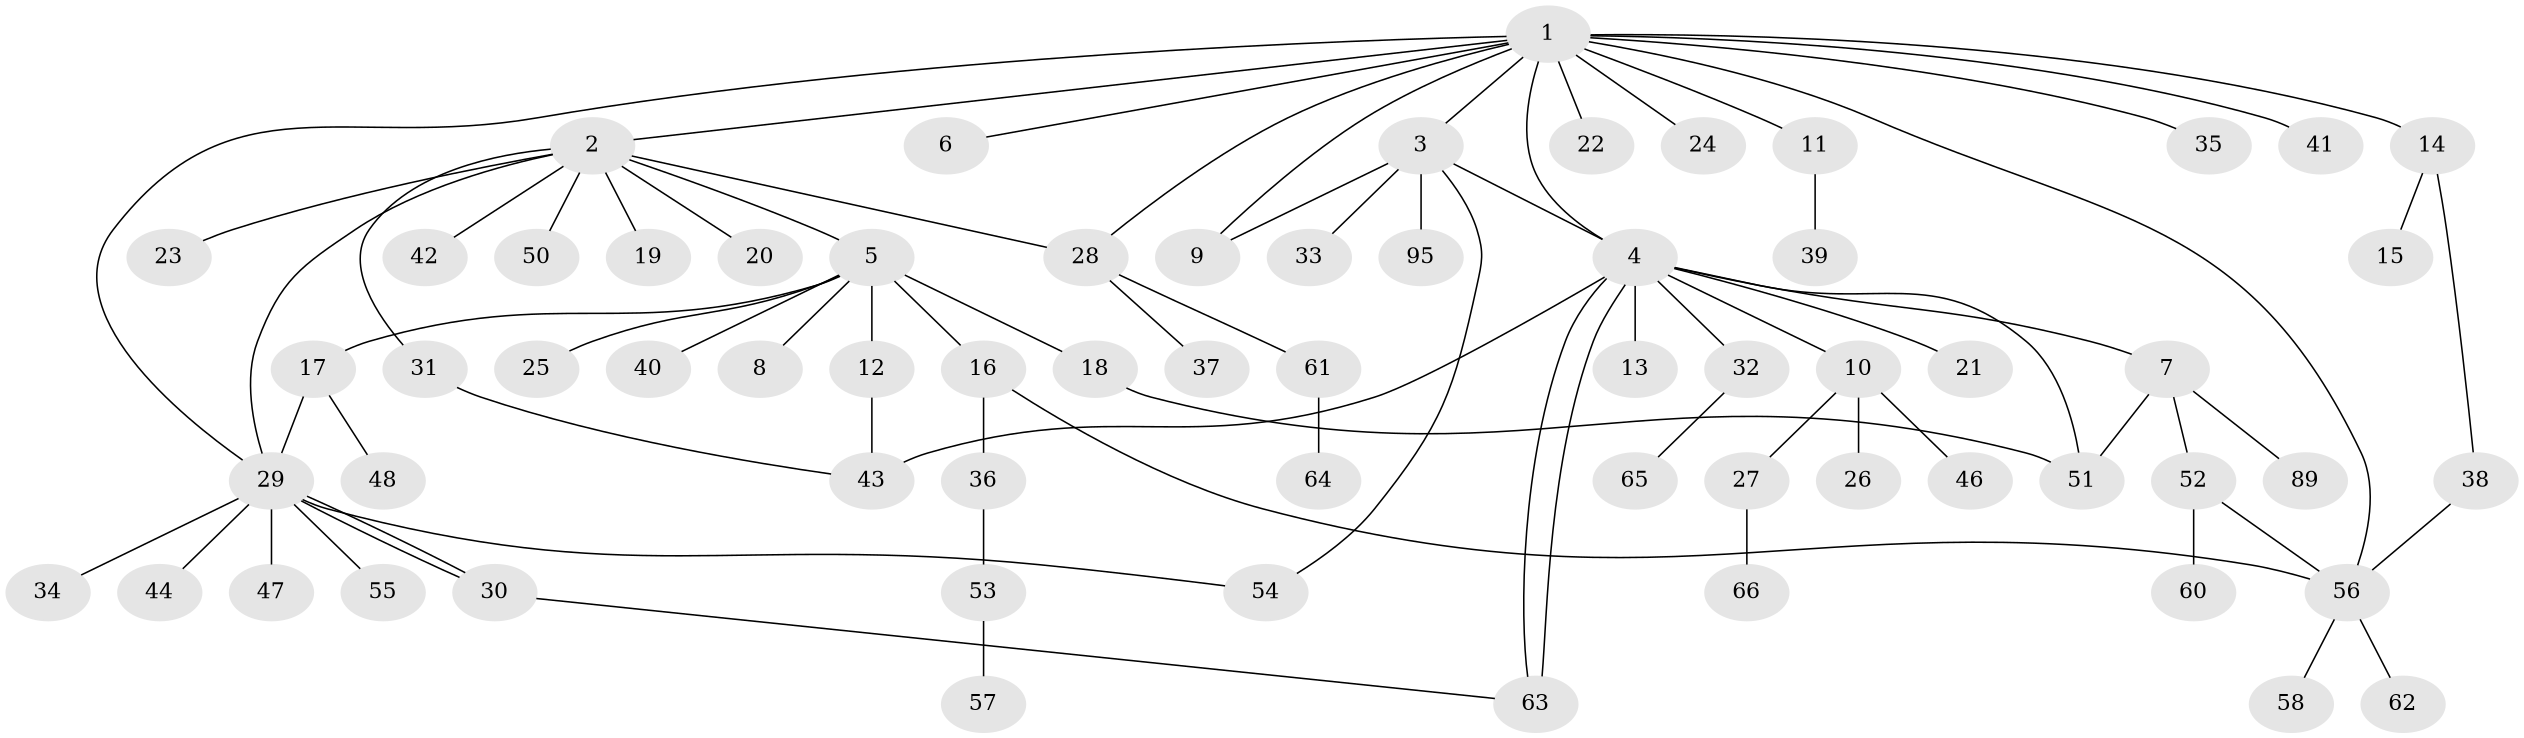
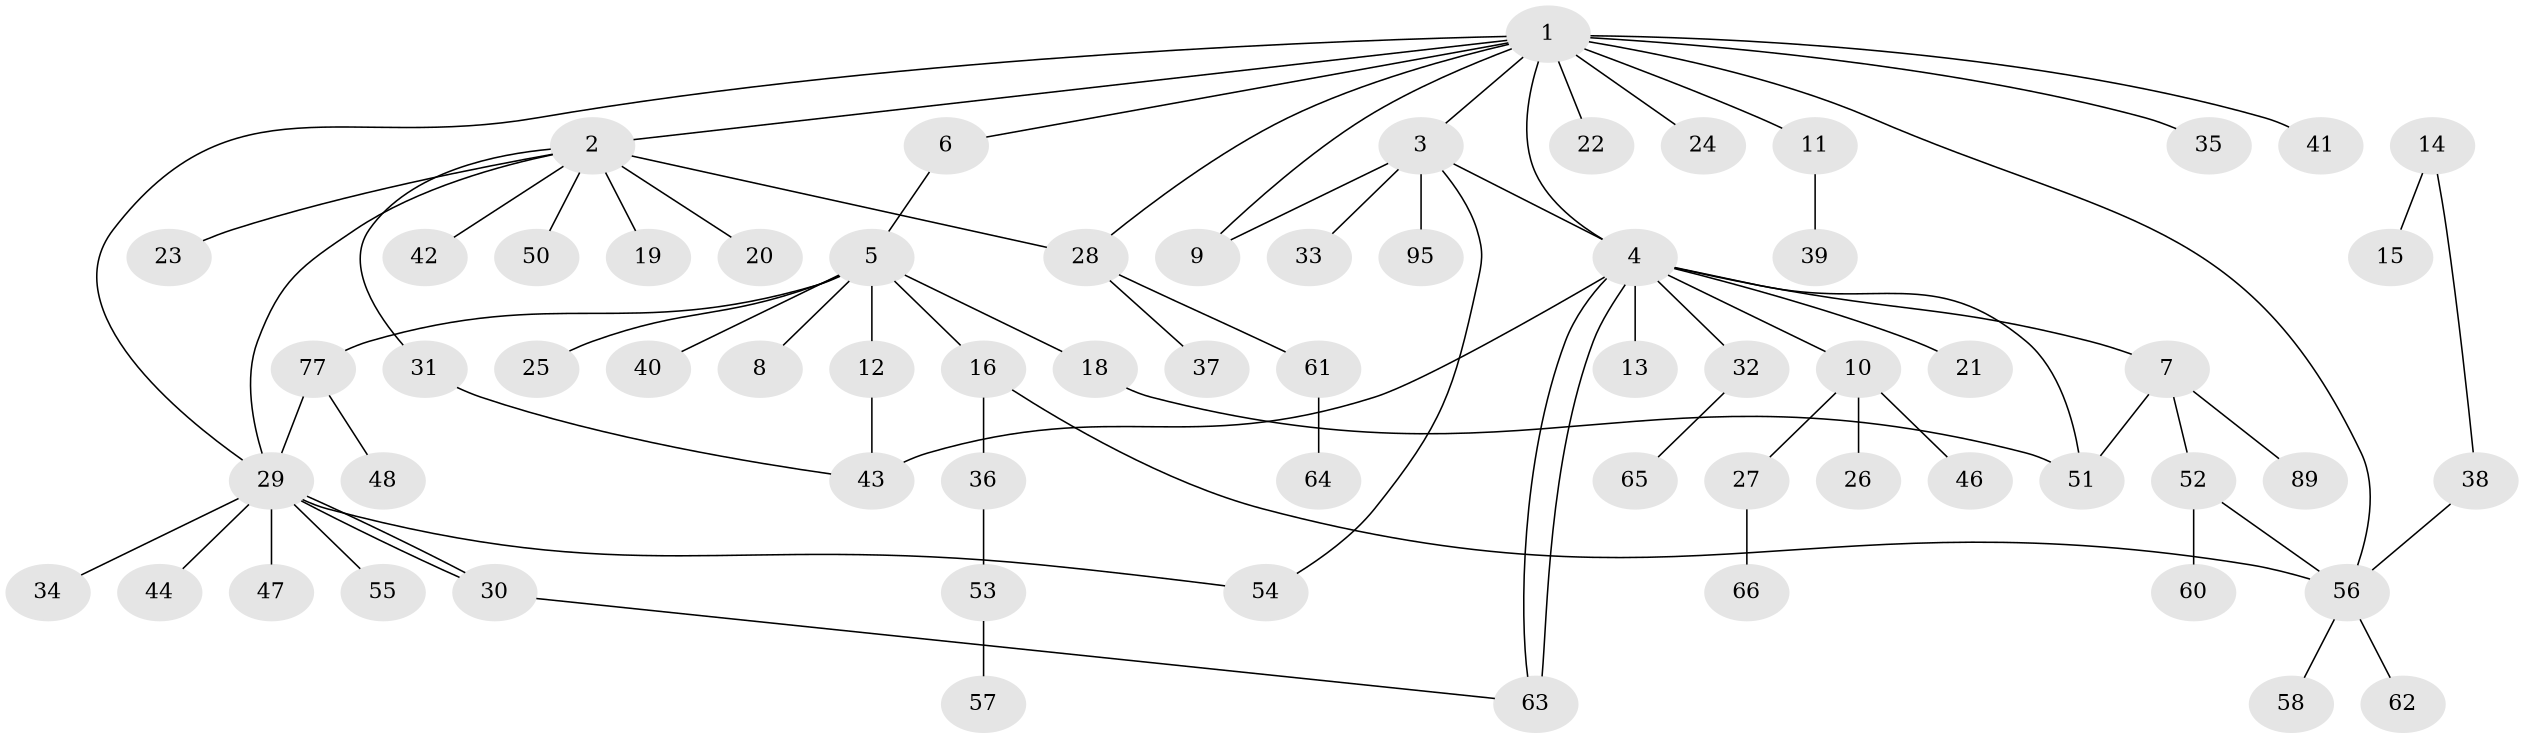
(1999, 53) -> none
(735, 198) -> (909, 202)
(313, 369) -> (313, 369)
